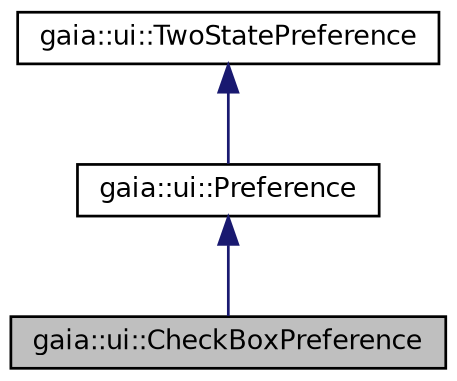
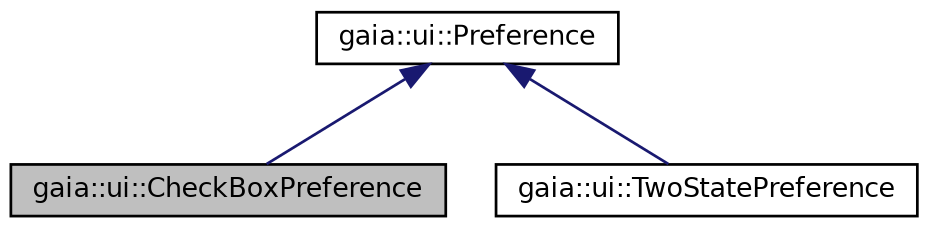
(228, 128) -> (599, 122)
